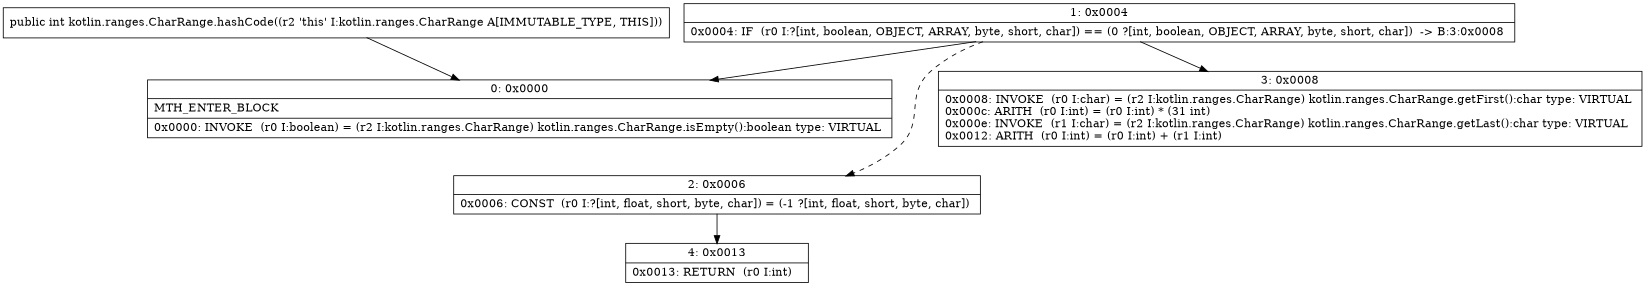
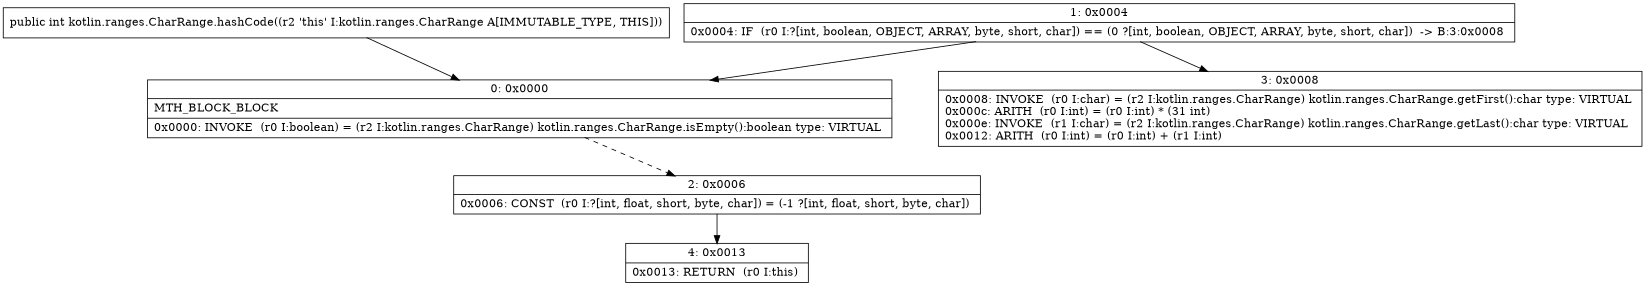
(915, 105) -> (626, 155)
(217, 108) -> (216, 108)
(714, 272) -> (717, 272)
